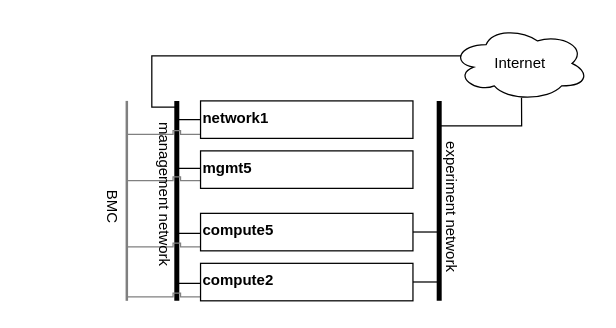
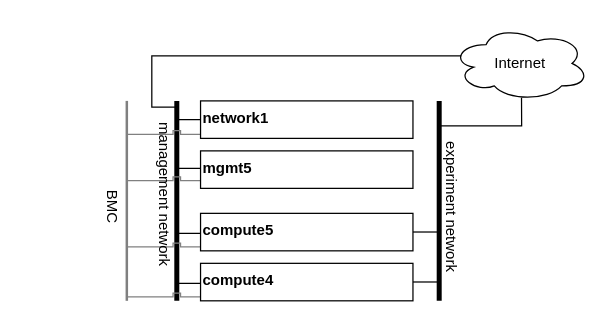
(237, 281) -> (237, 281)
